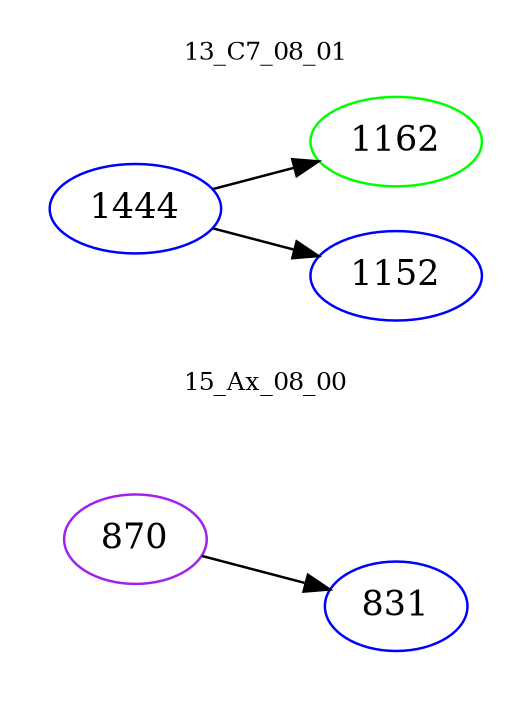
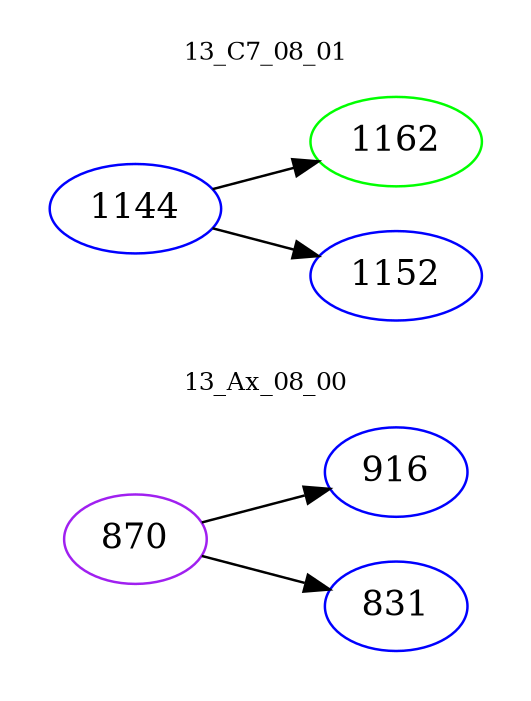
(135, 209) -> (135, 209)
(266, 384) -> (266, 384)
none -> (396, 472)
